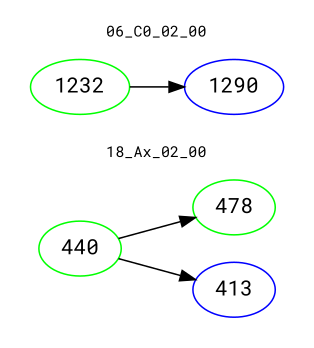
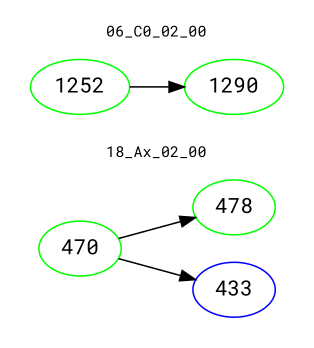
(80, 87) -> (80, 87)
(234, 87) -> (234, 87)
(80, 249) -> (80, 249)
(234, 290) -> (234, 290)
